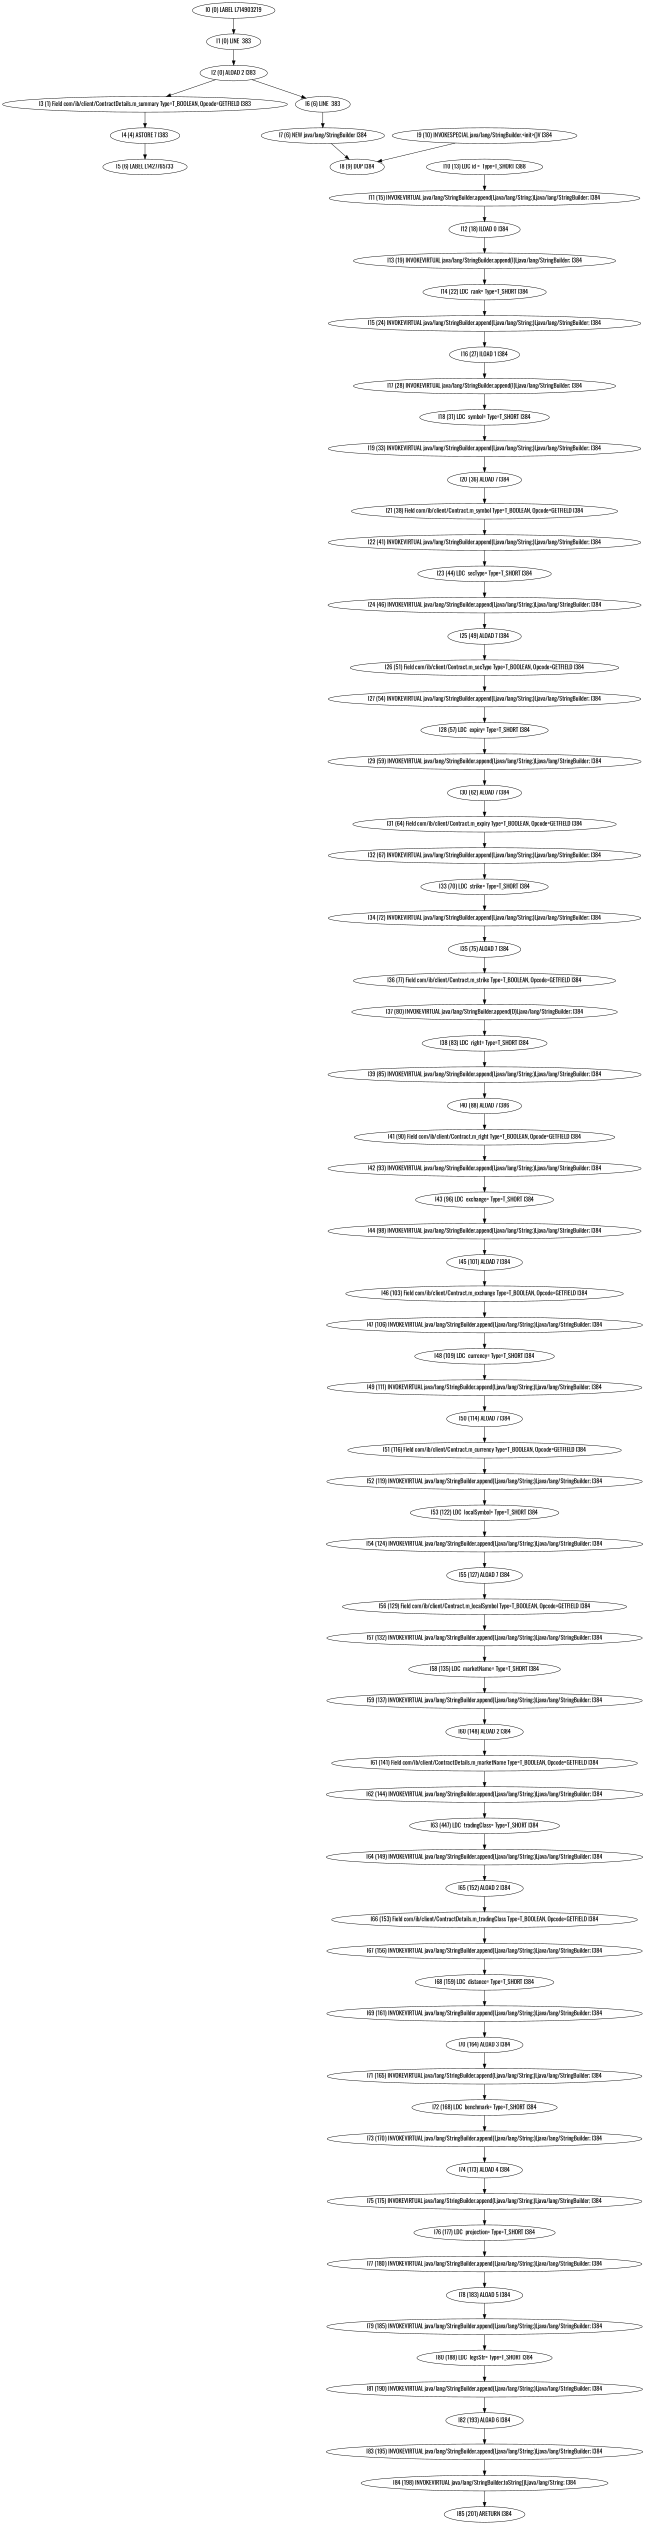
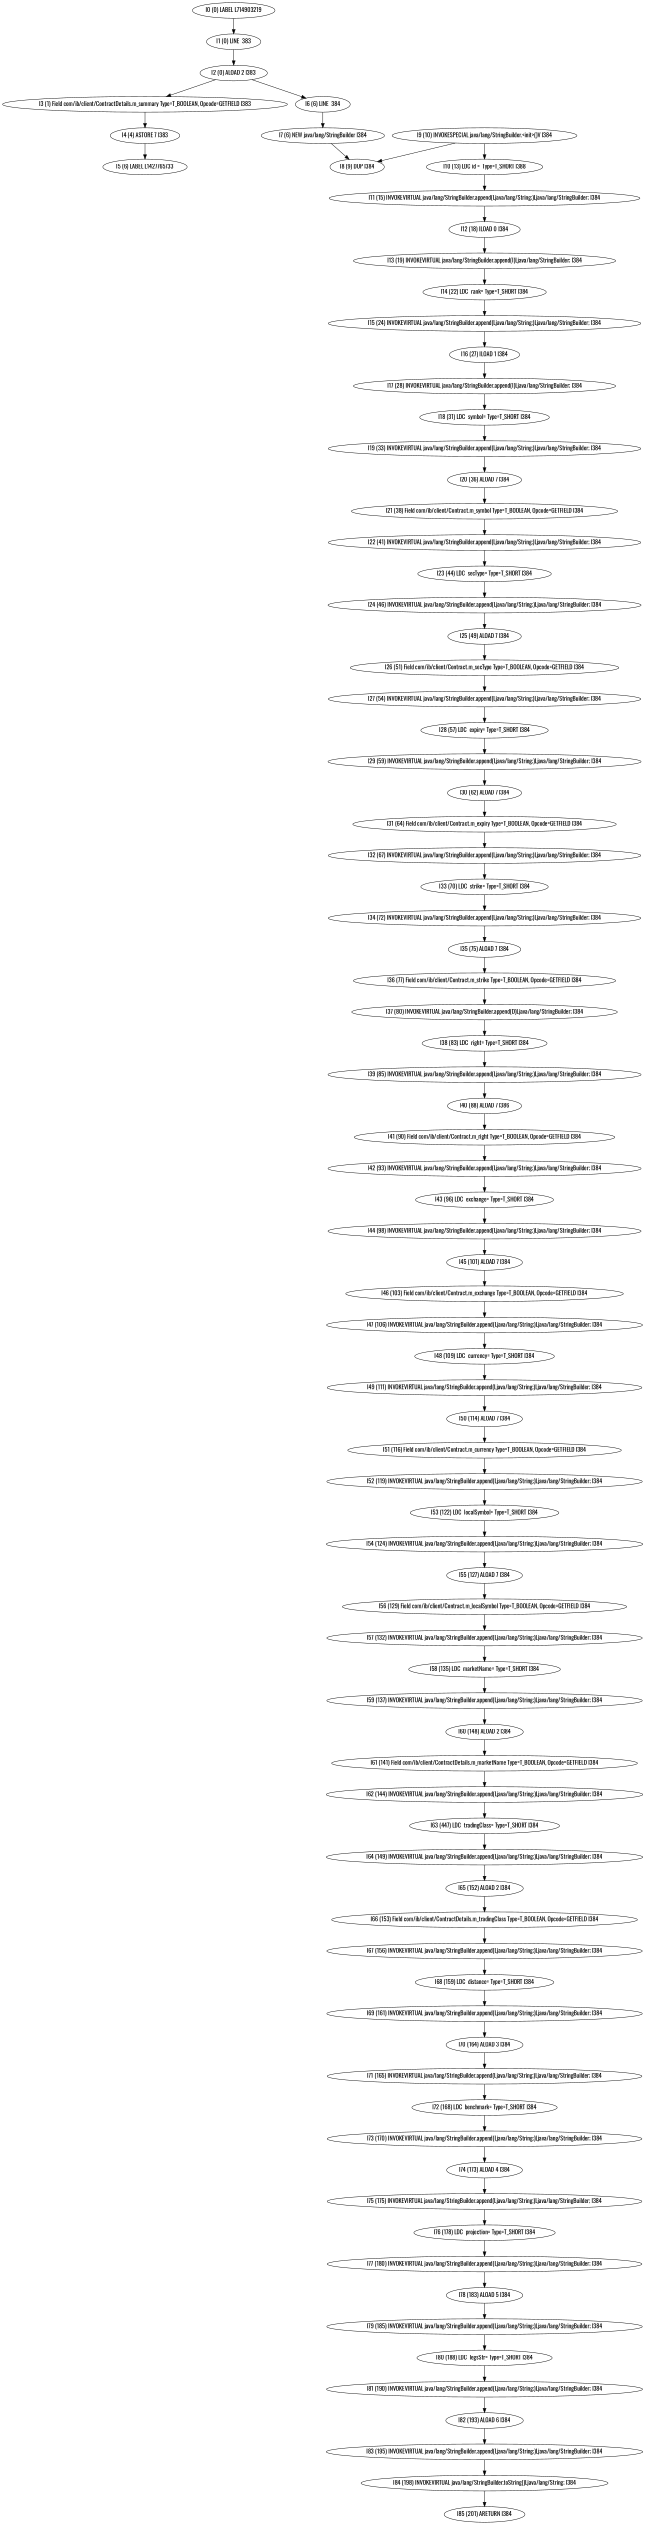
(323, 104) -> (323, 104)
none -> (485, 149)
(485, 2233) -> (485, 2233)
